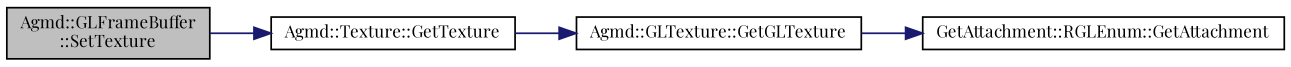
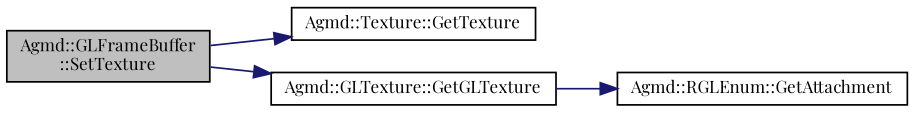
(537, 33) -> (232, 69)
(1103, 33) -> (762, 89)
